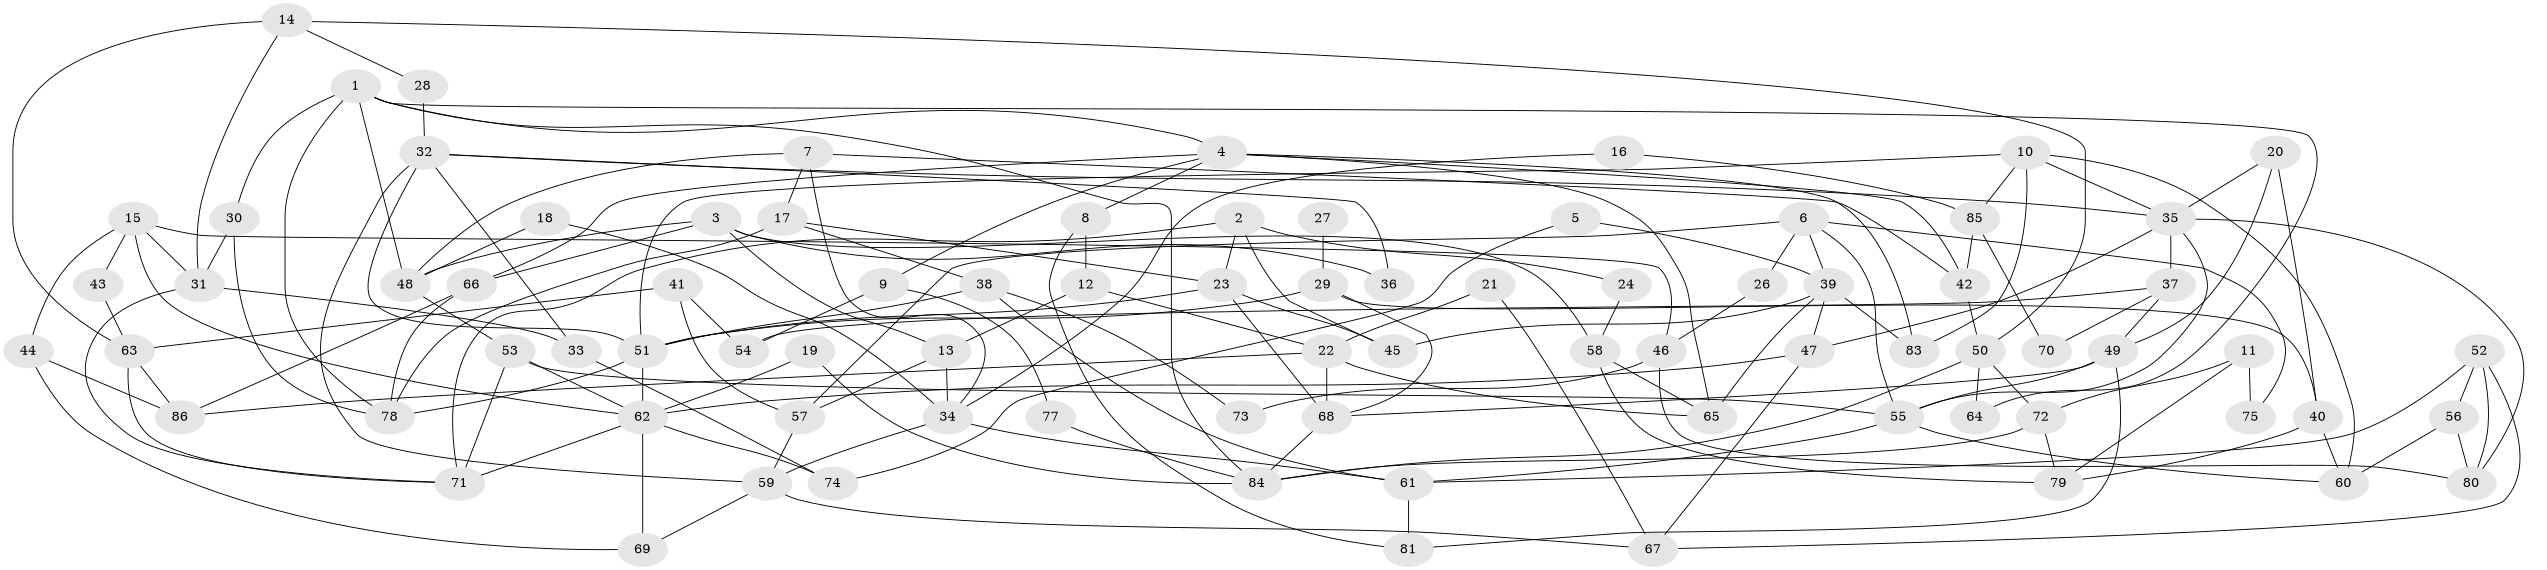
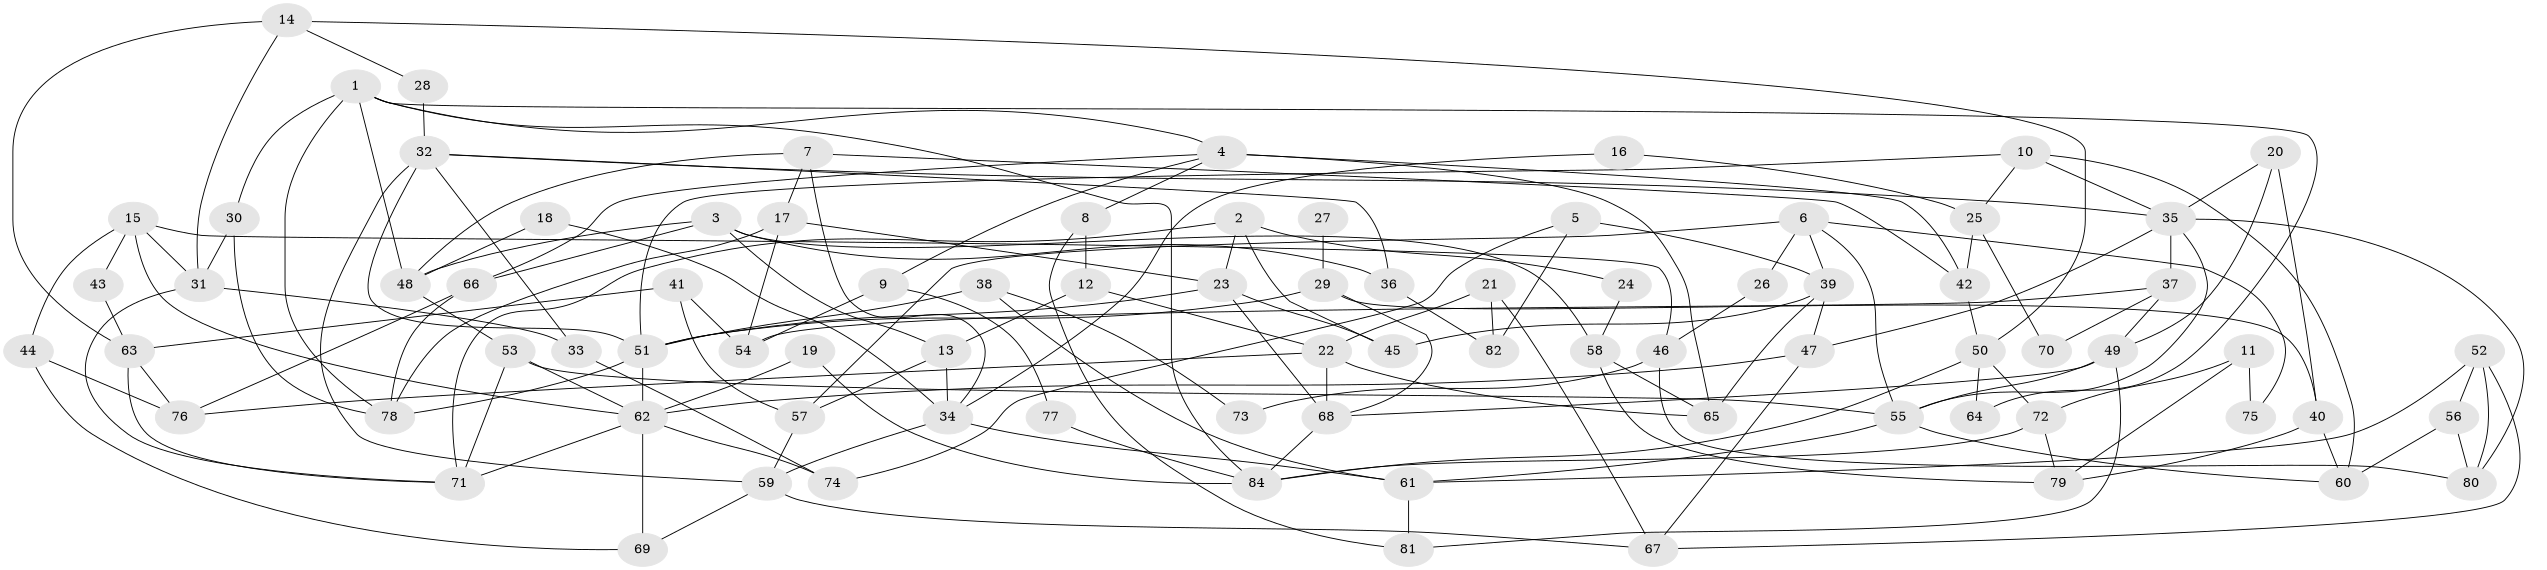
(1975, 219) -> (1975, 219)
(884, 252) -> (763, 285)
none -> (1494, 351)
(1914, 351) -> none
(180, 417) -> (180, 417)
